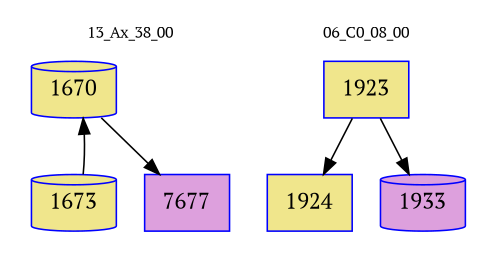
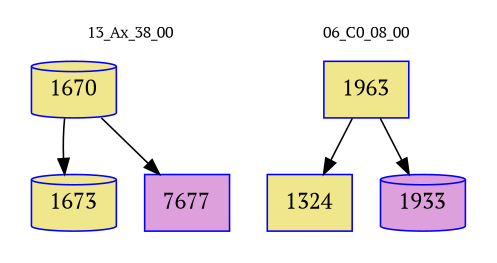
(366, 90) -> (366, 90)
(84, 154) -> (63, 138)
(310, 203) -> (310, 203)
